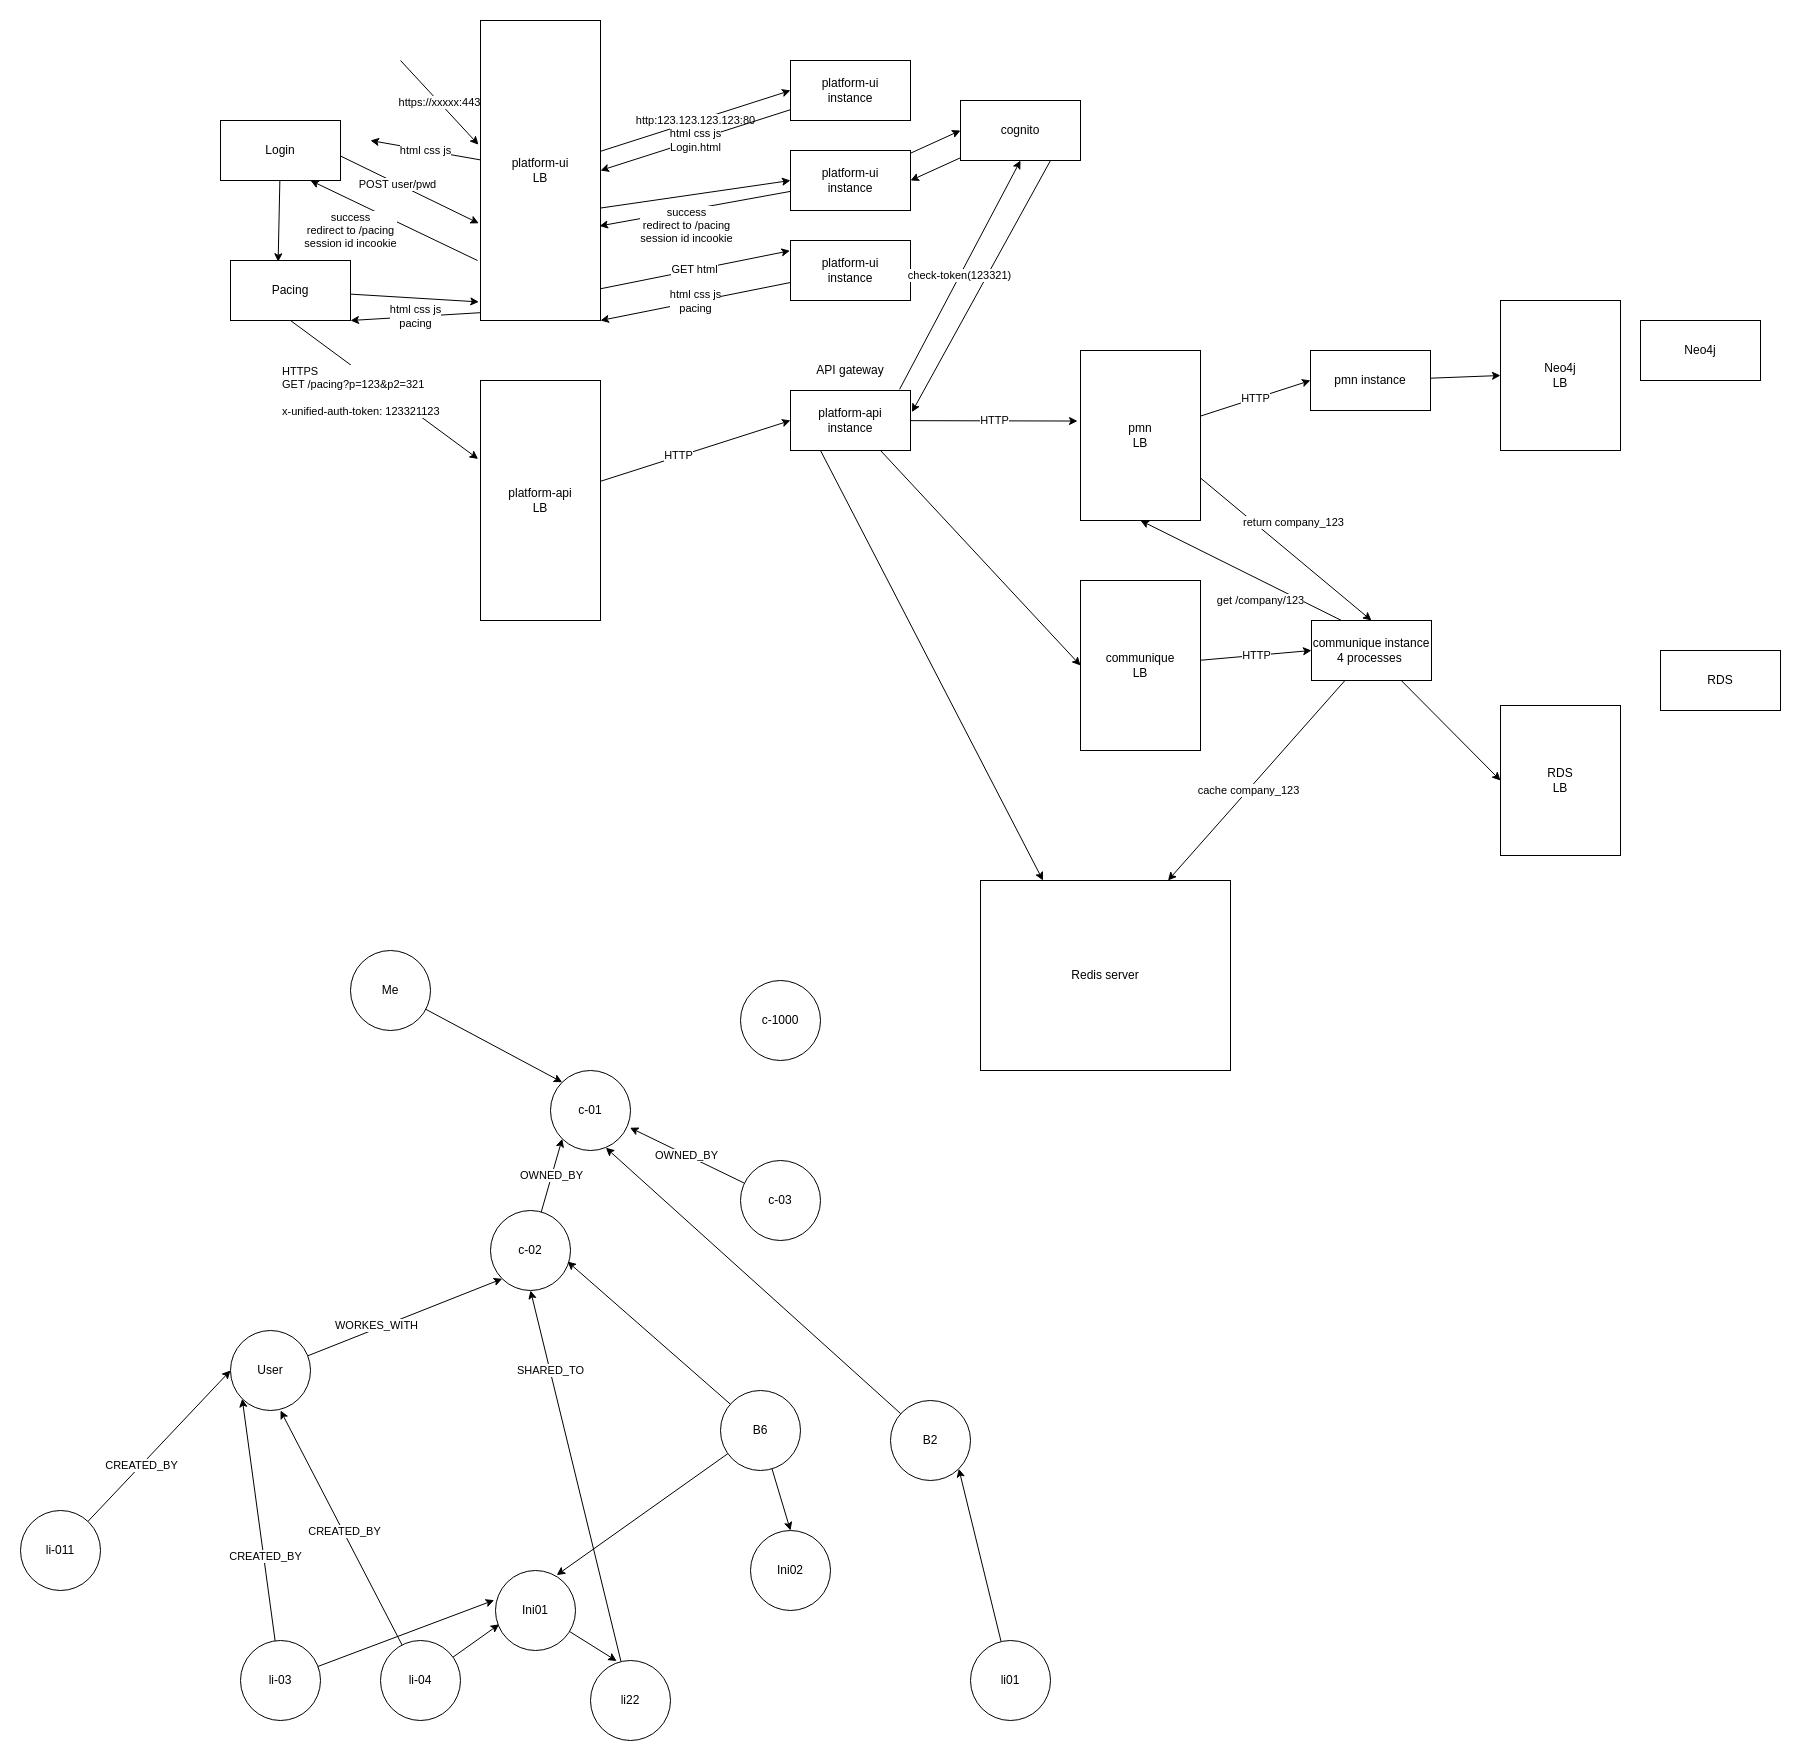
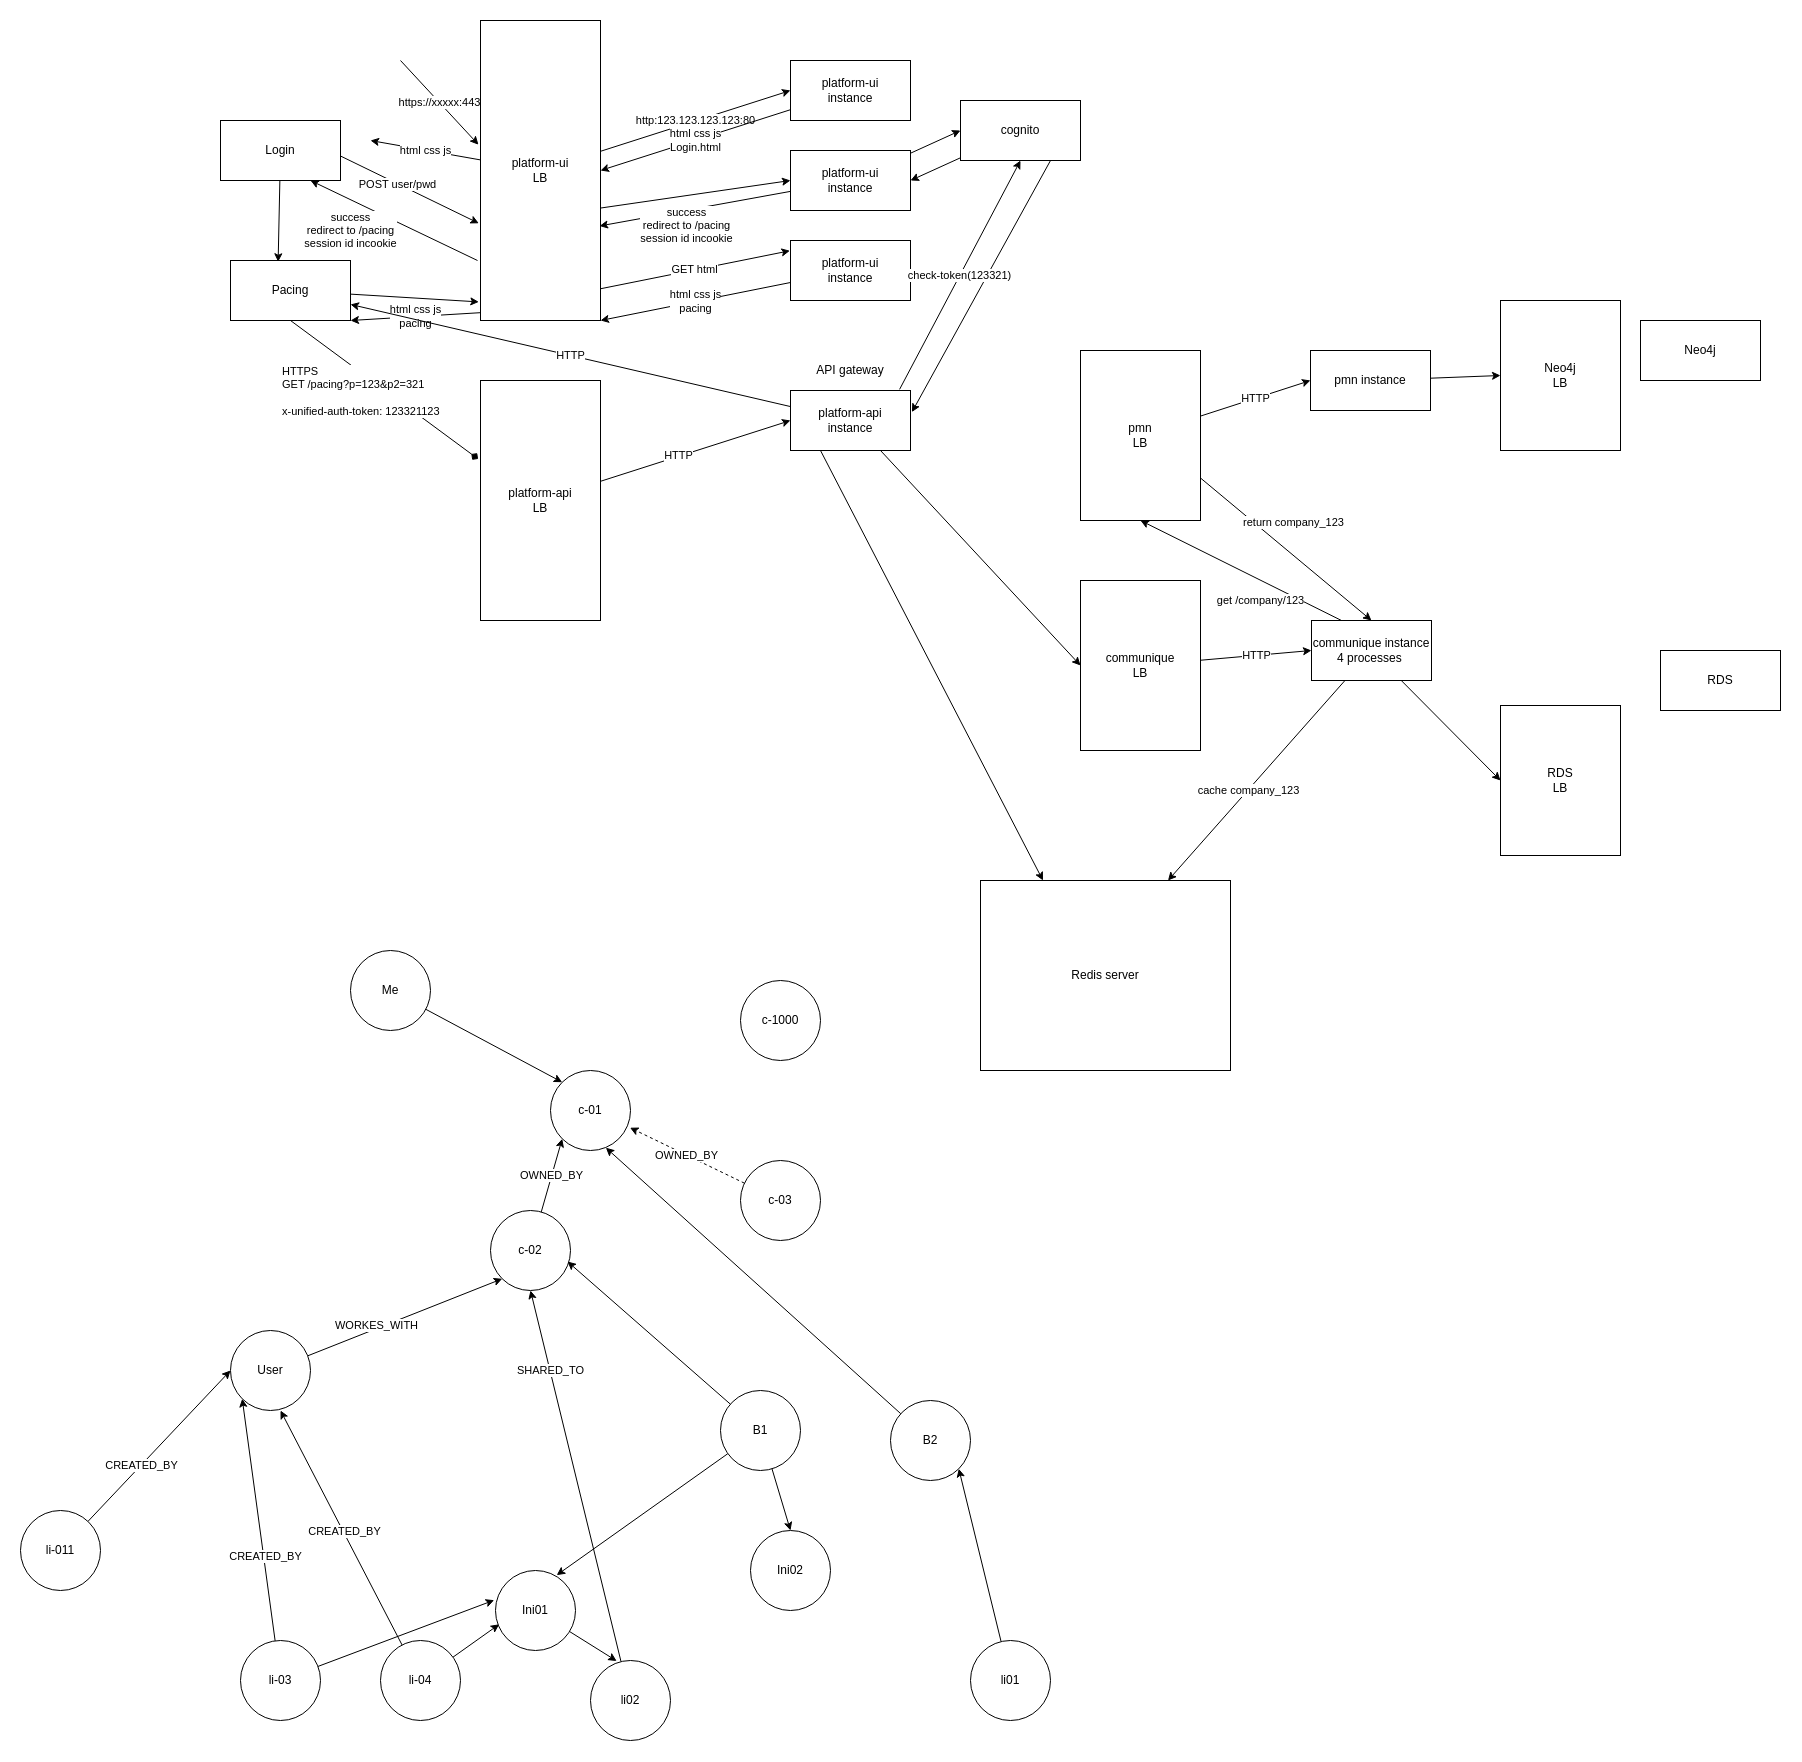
(991, 421) -> (574, 356)
(471, 454) -> (471, 454)
(721, 1172) -> (721, 1172)
(761, 1431) -> (761, 1431)
(631, 1701) -> (631, 1701)
